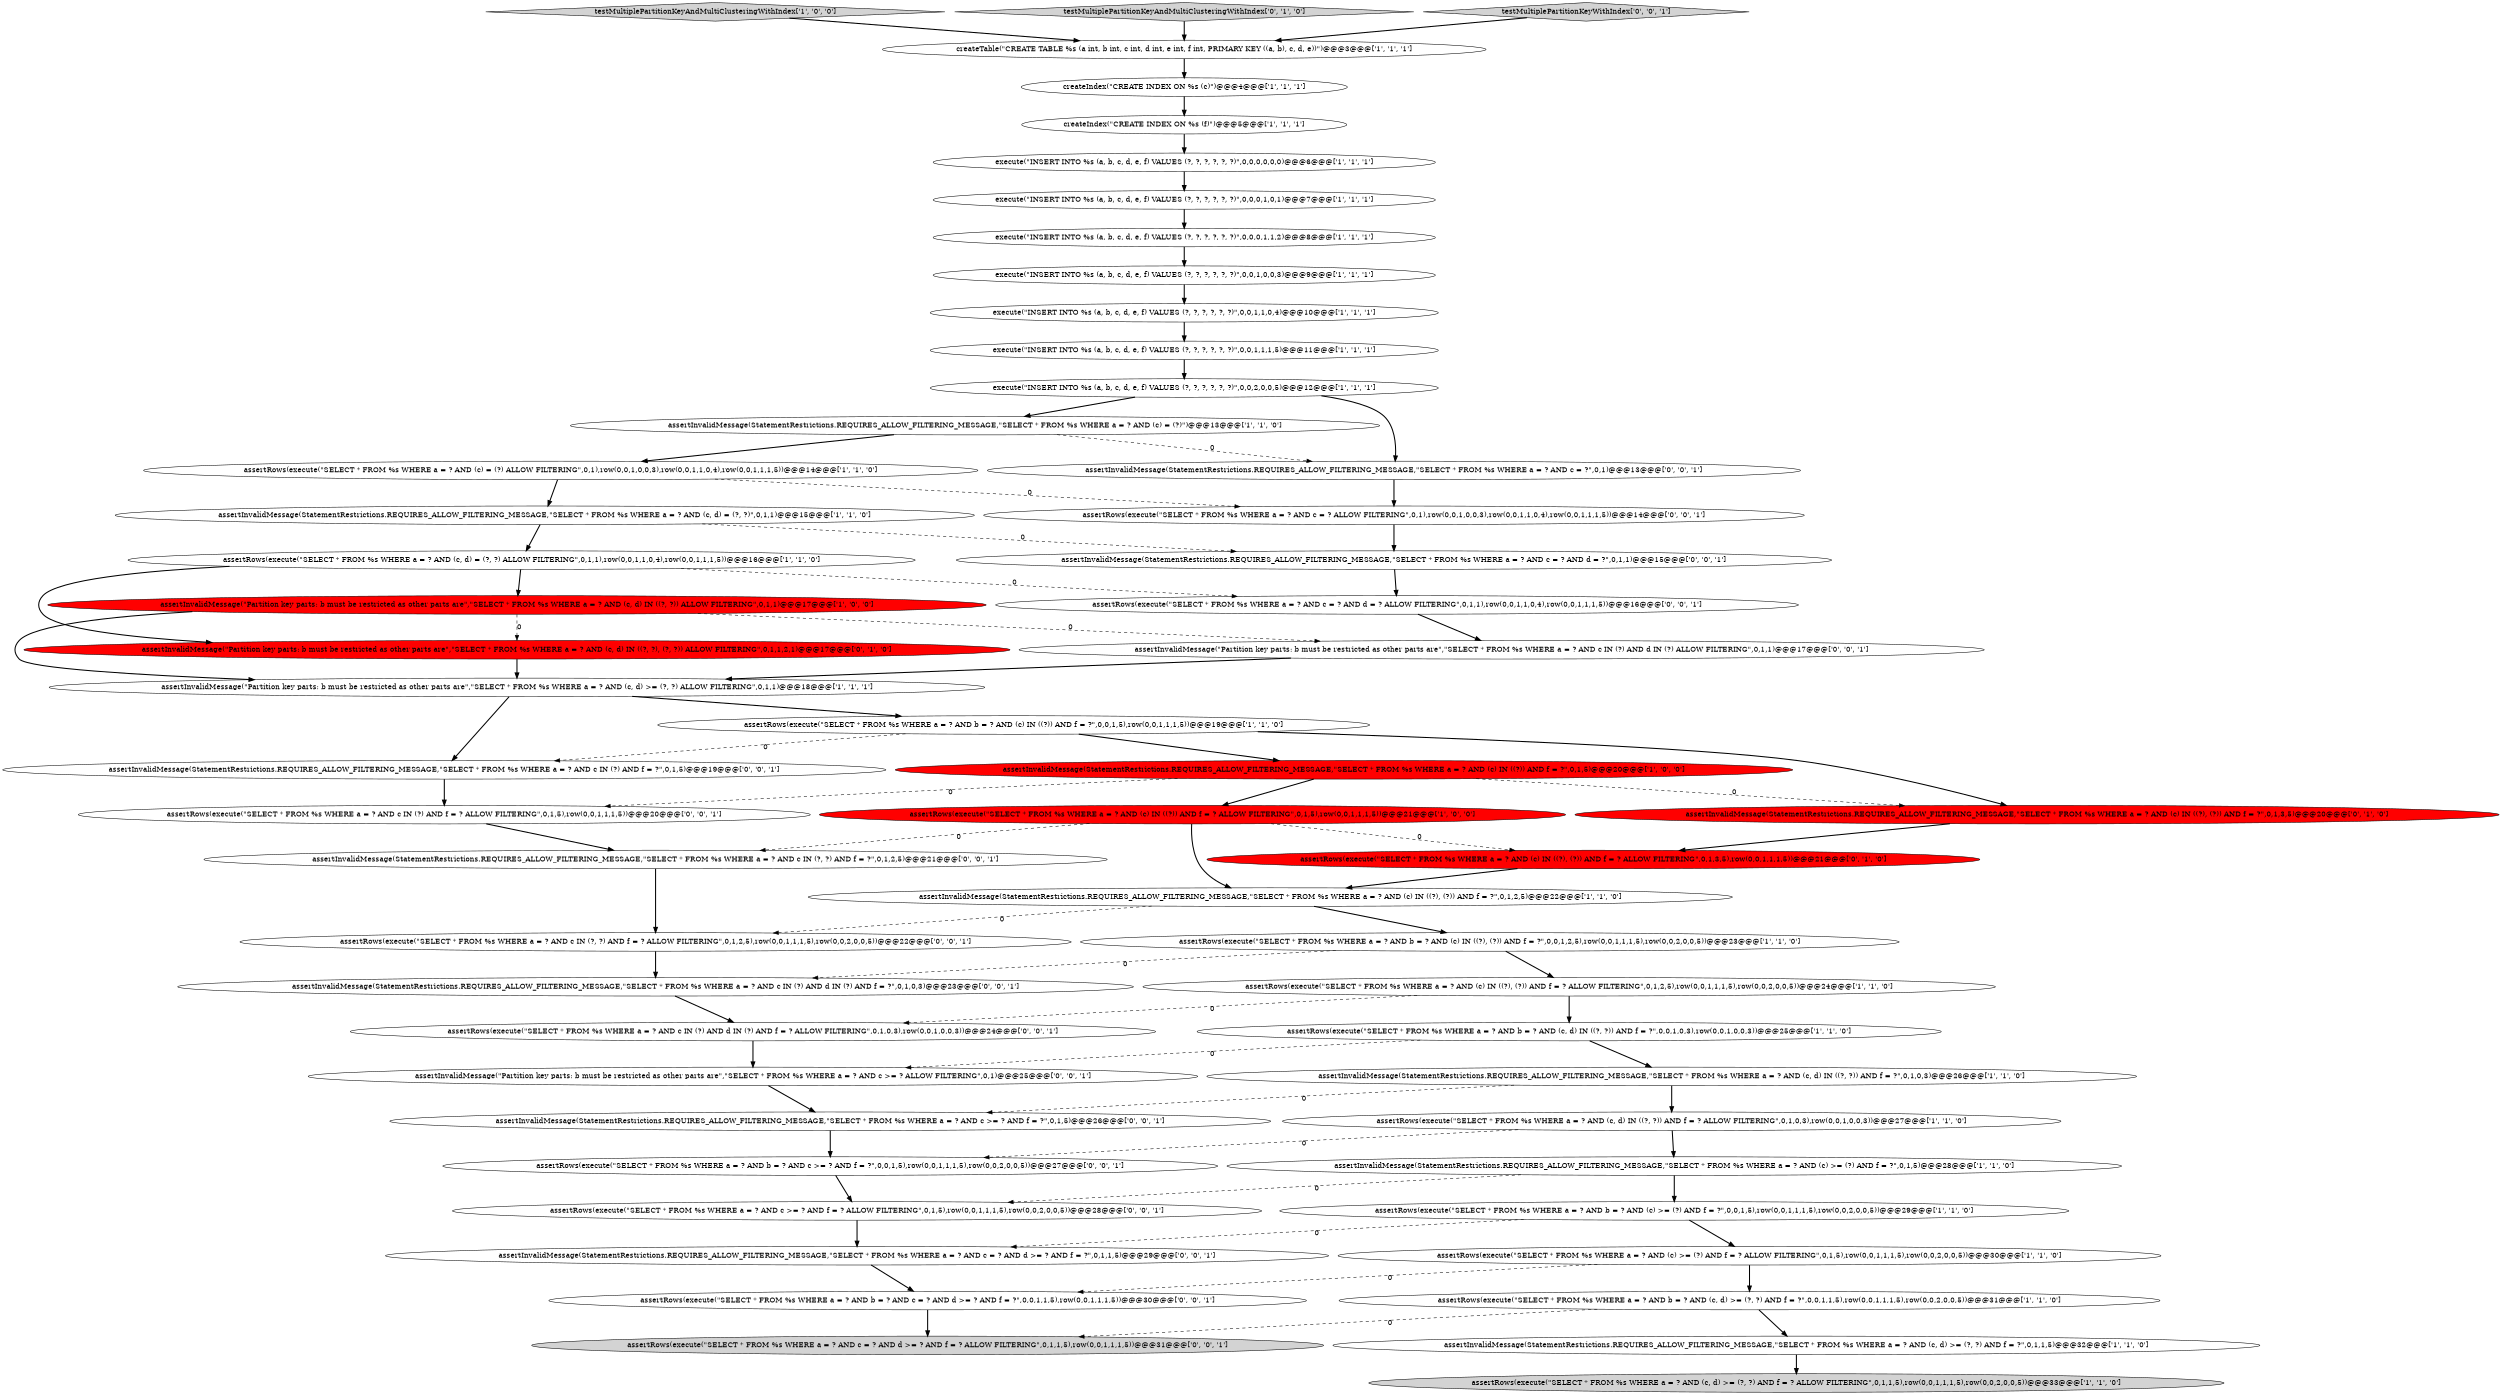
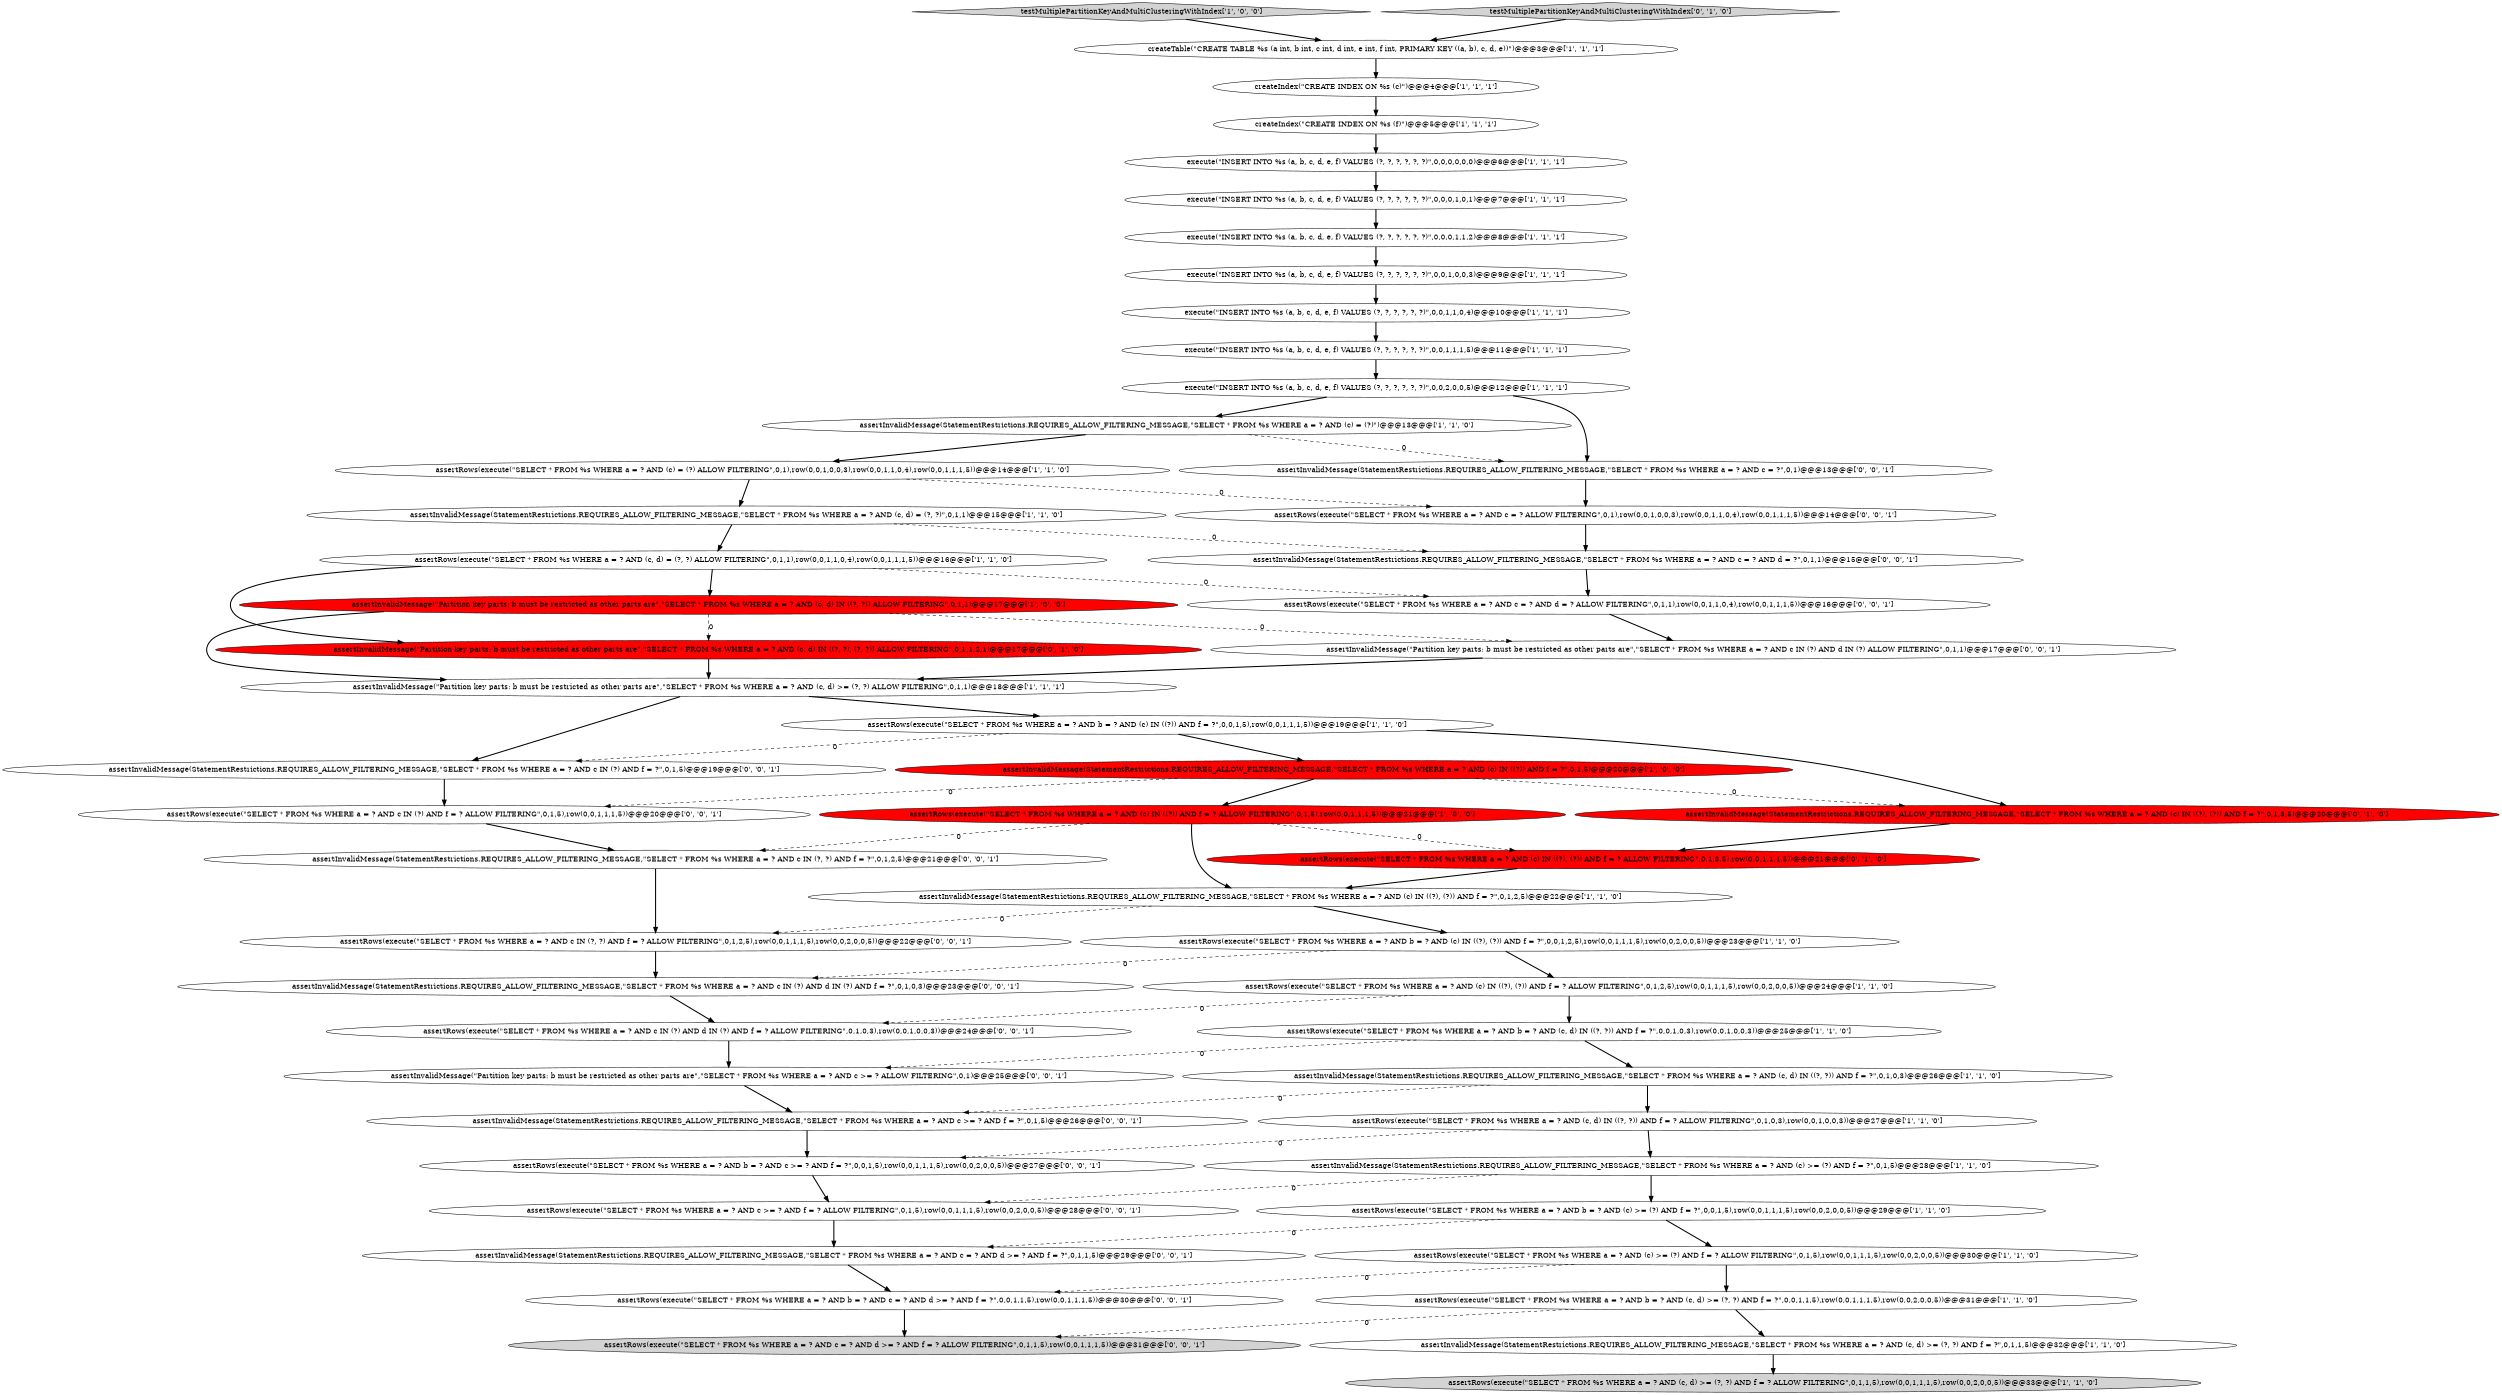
(1586, 12) -> none
